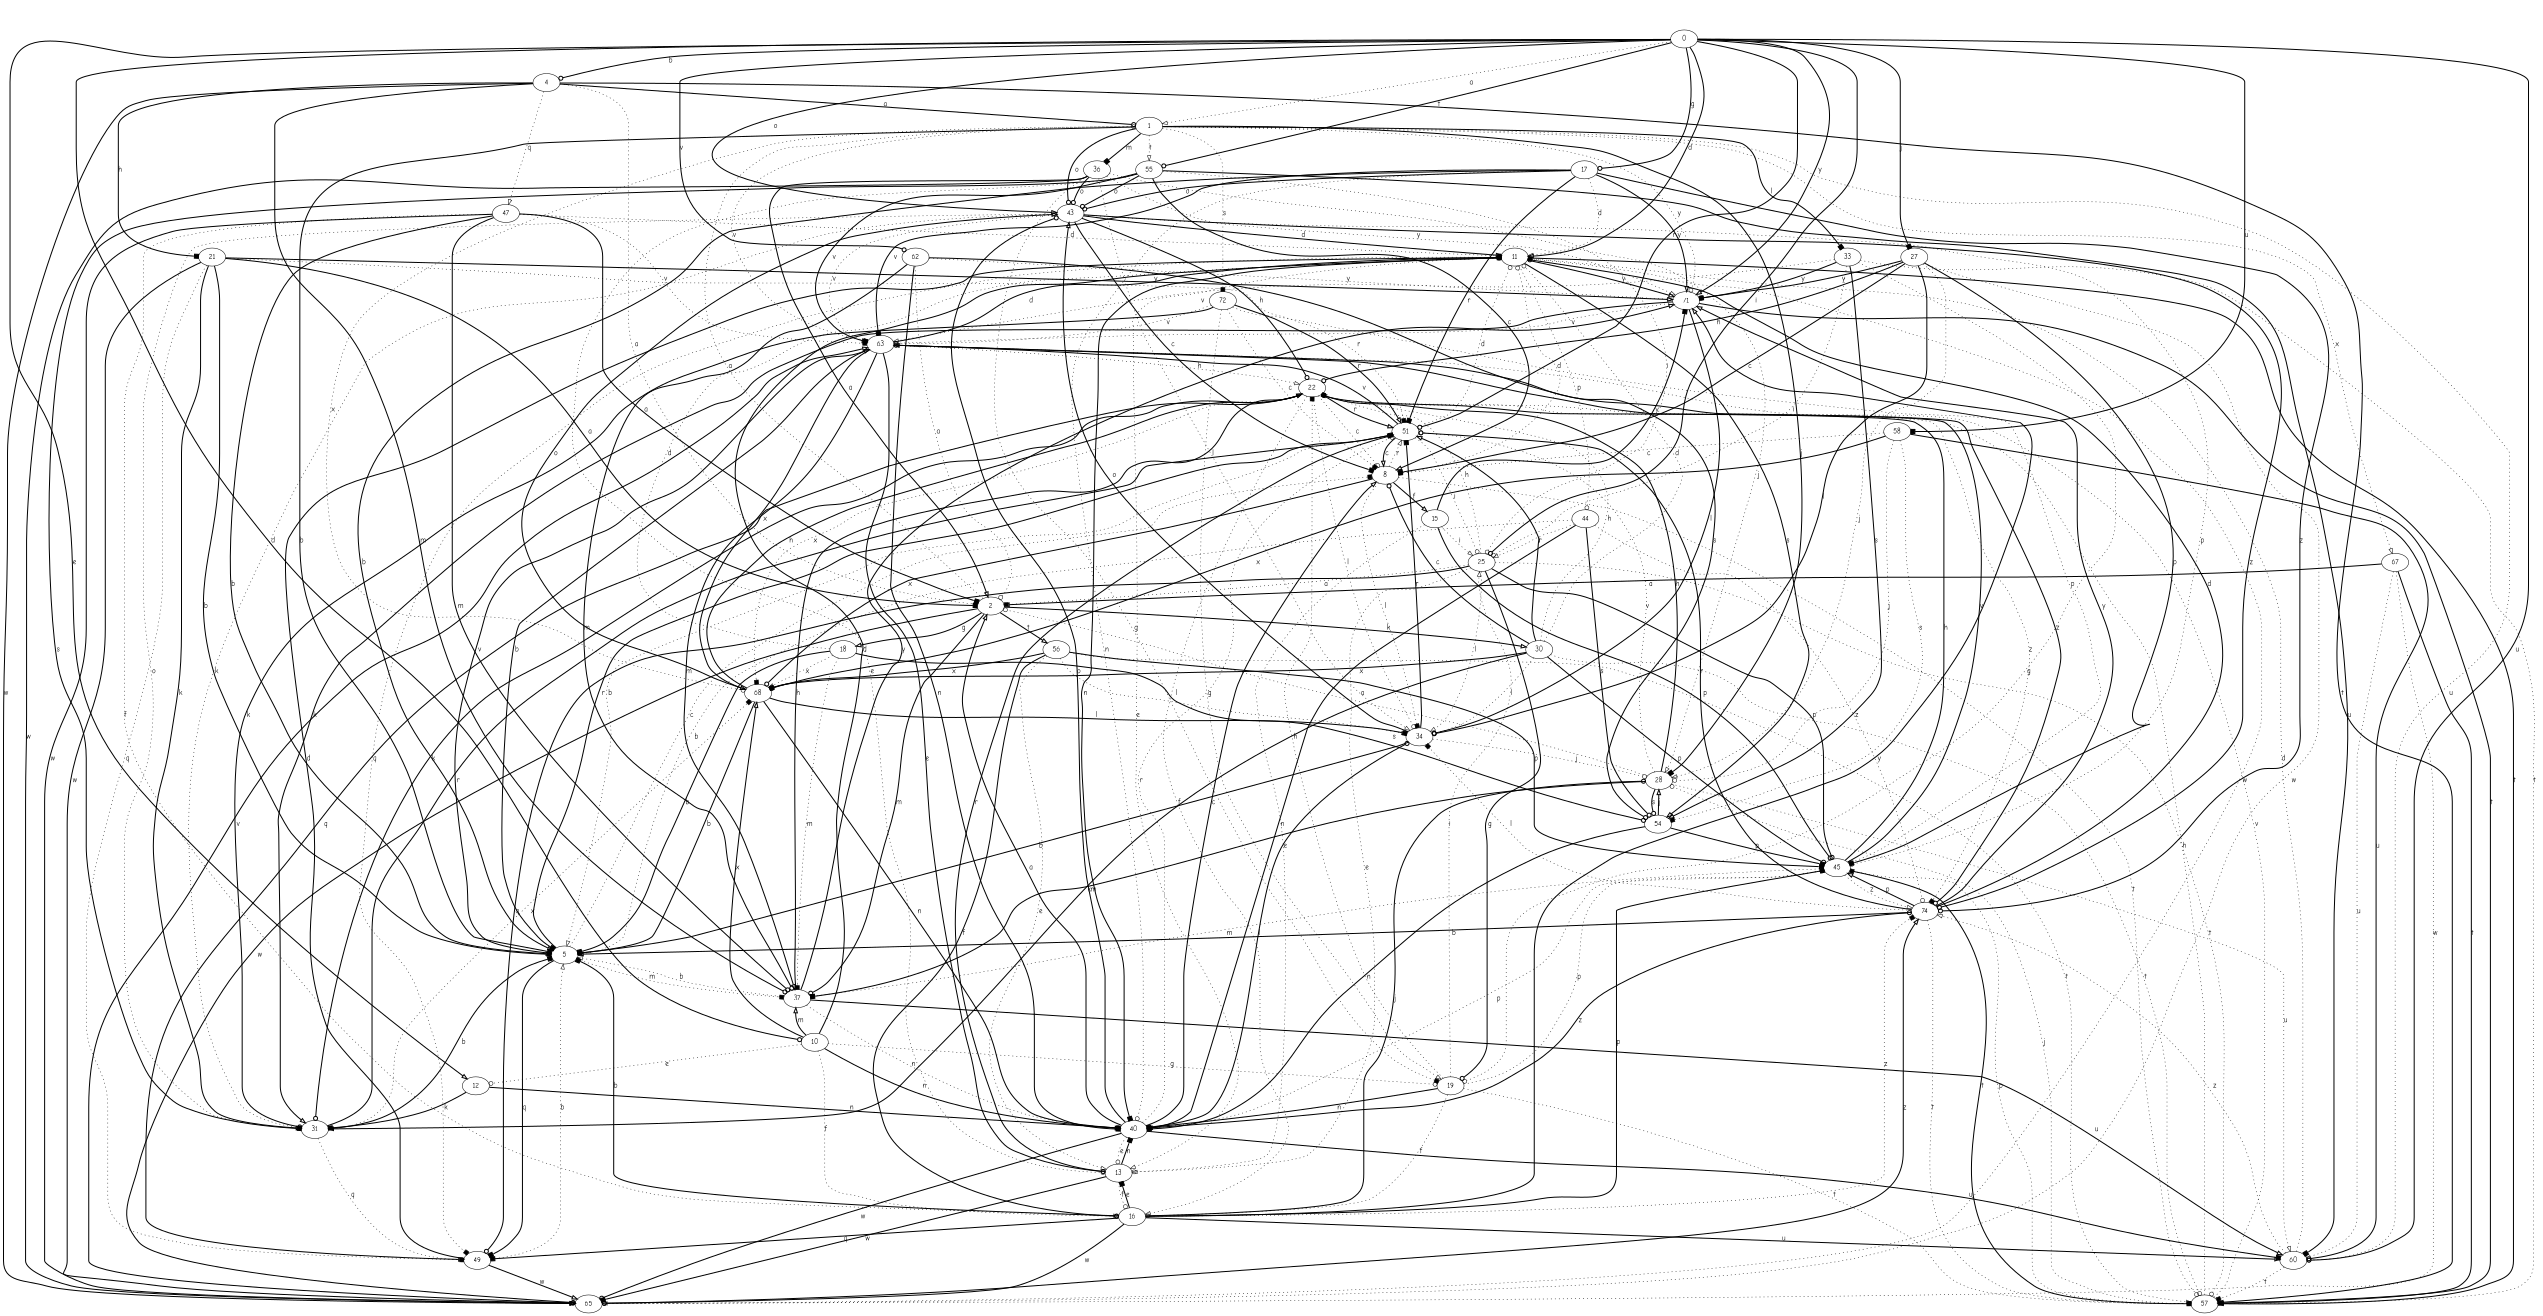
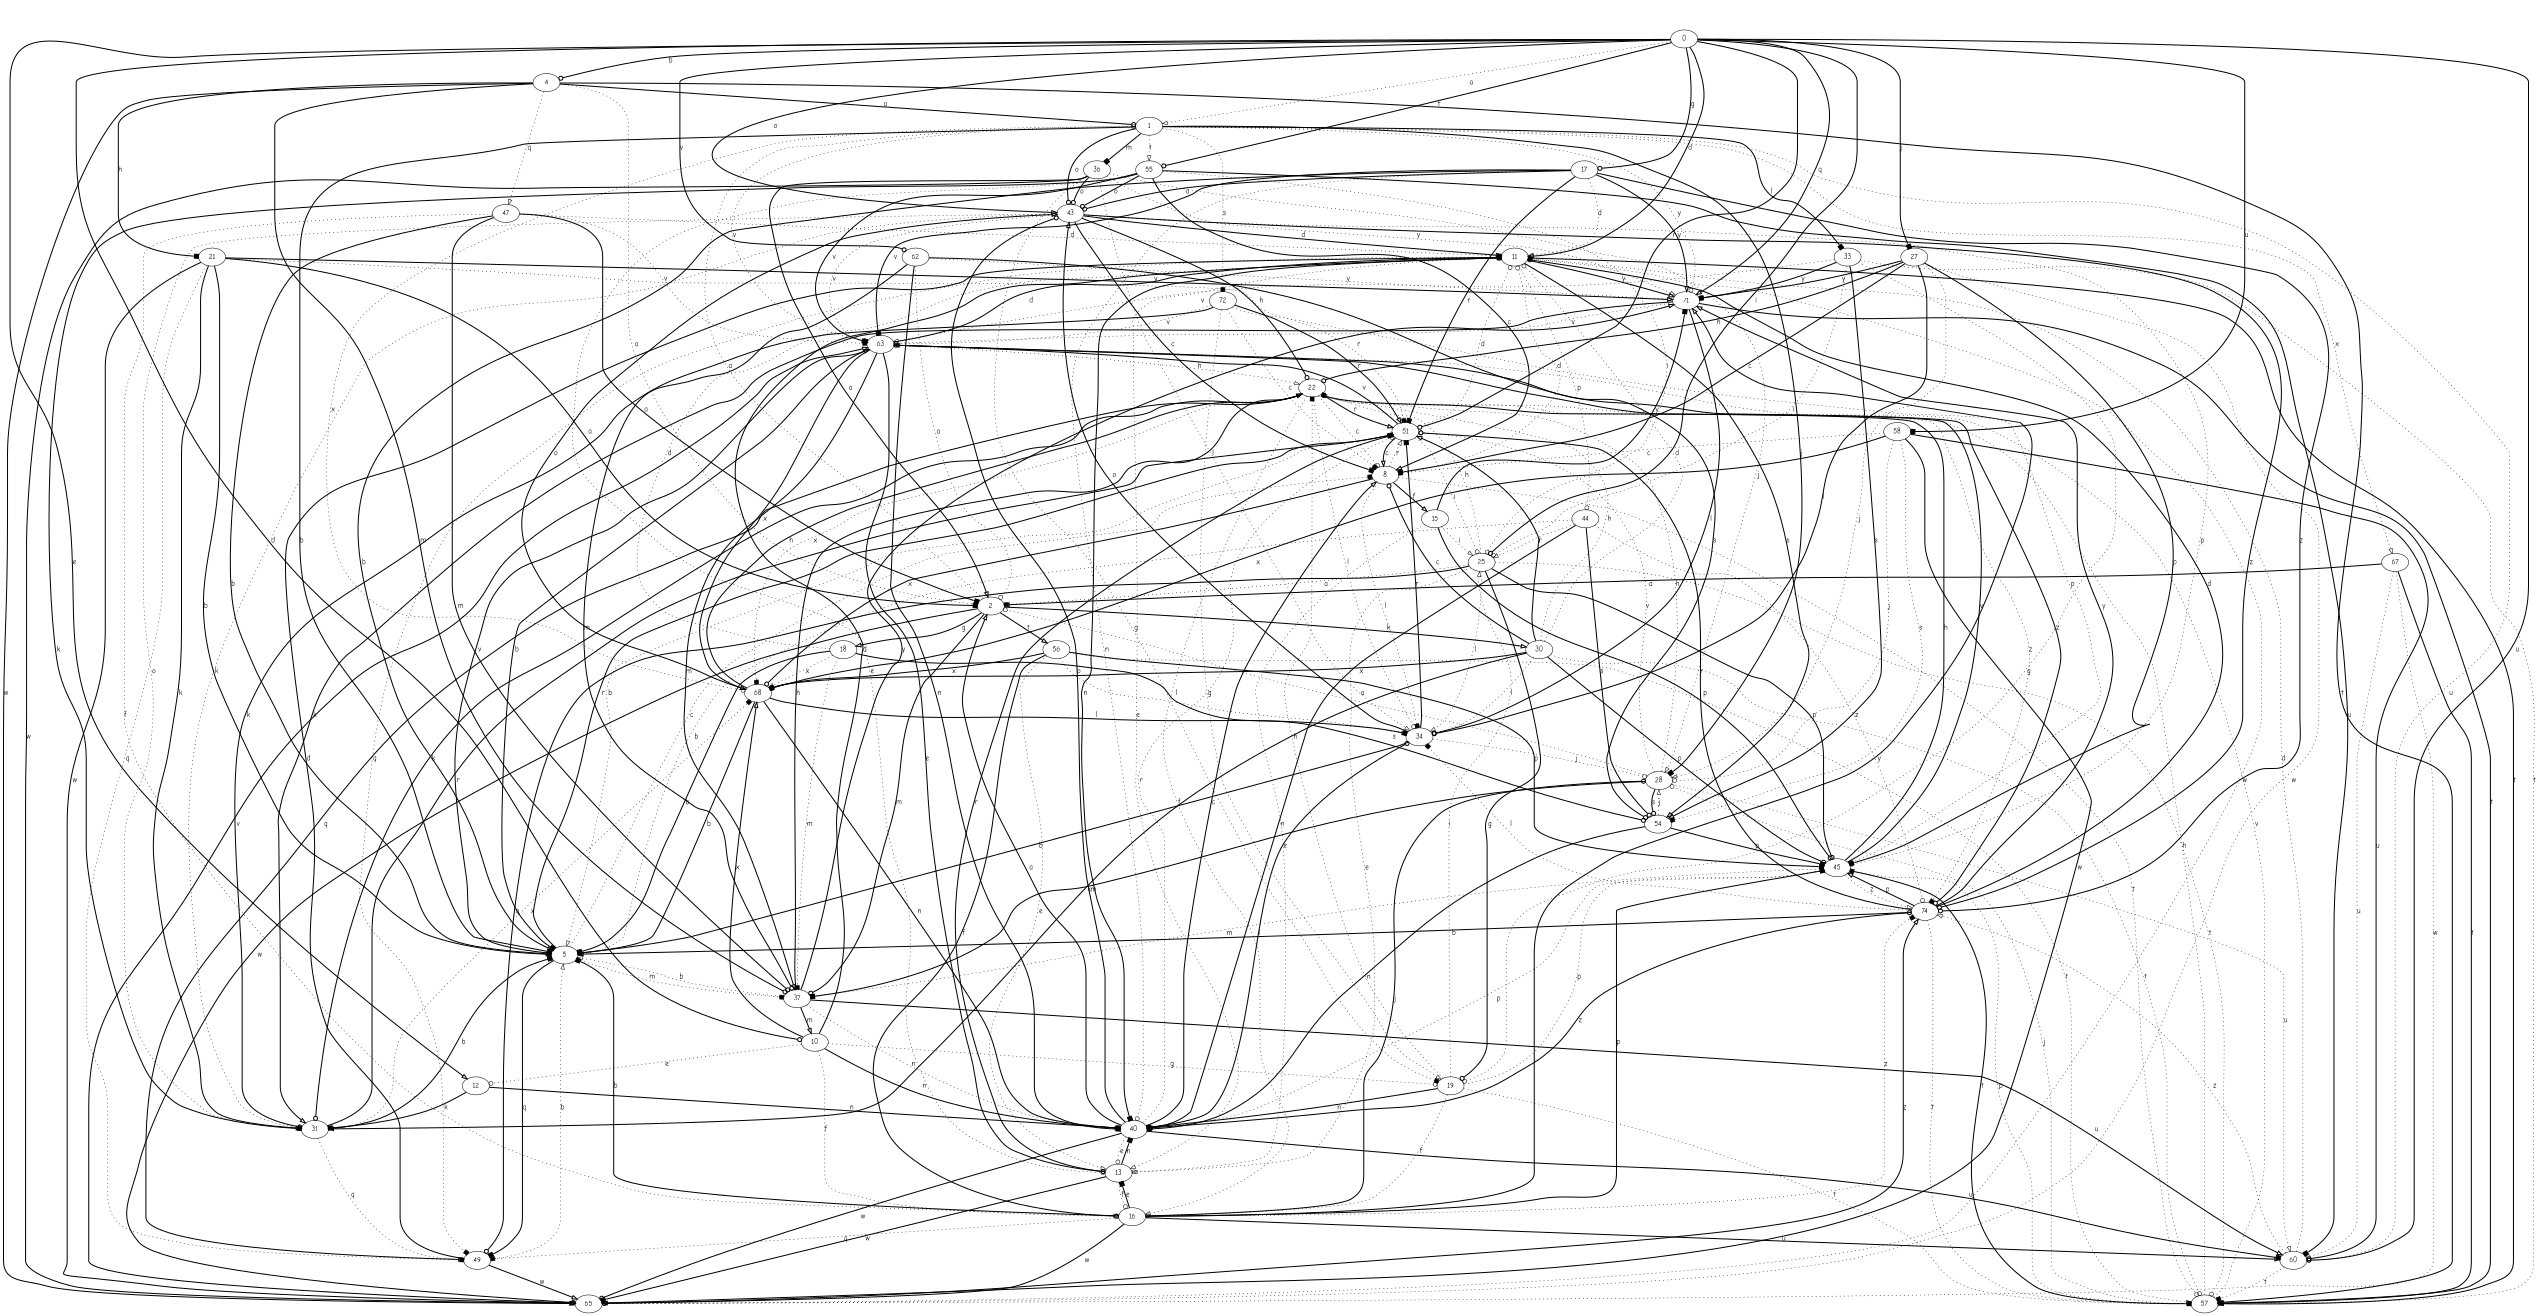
(1820, 170) -> (1820, 170)
(1634, 462) -> (1634, 462)
(58, 650) -> (58, 650)
(1659, 805) -> (1659, 805)
(45, 826) -> (1699, 1251)
(798, 1025) -> (805, 1018)
(807, 1238) -> (807, 1238)
